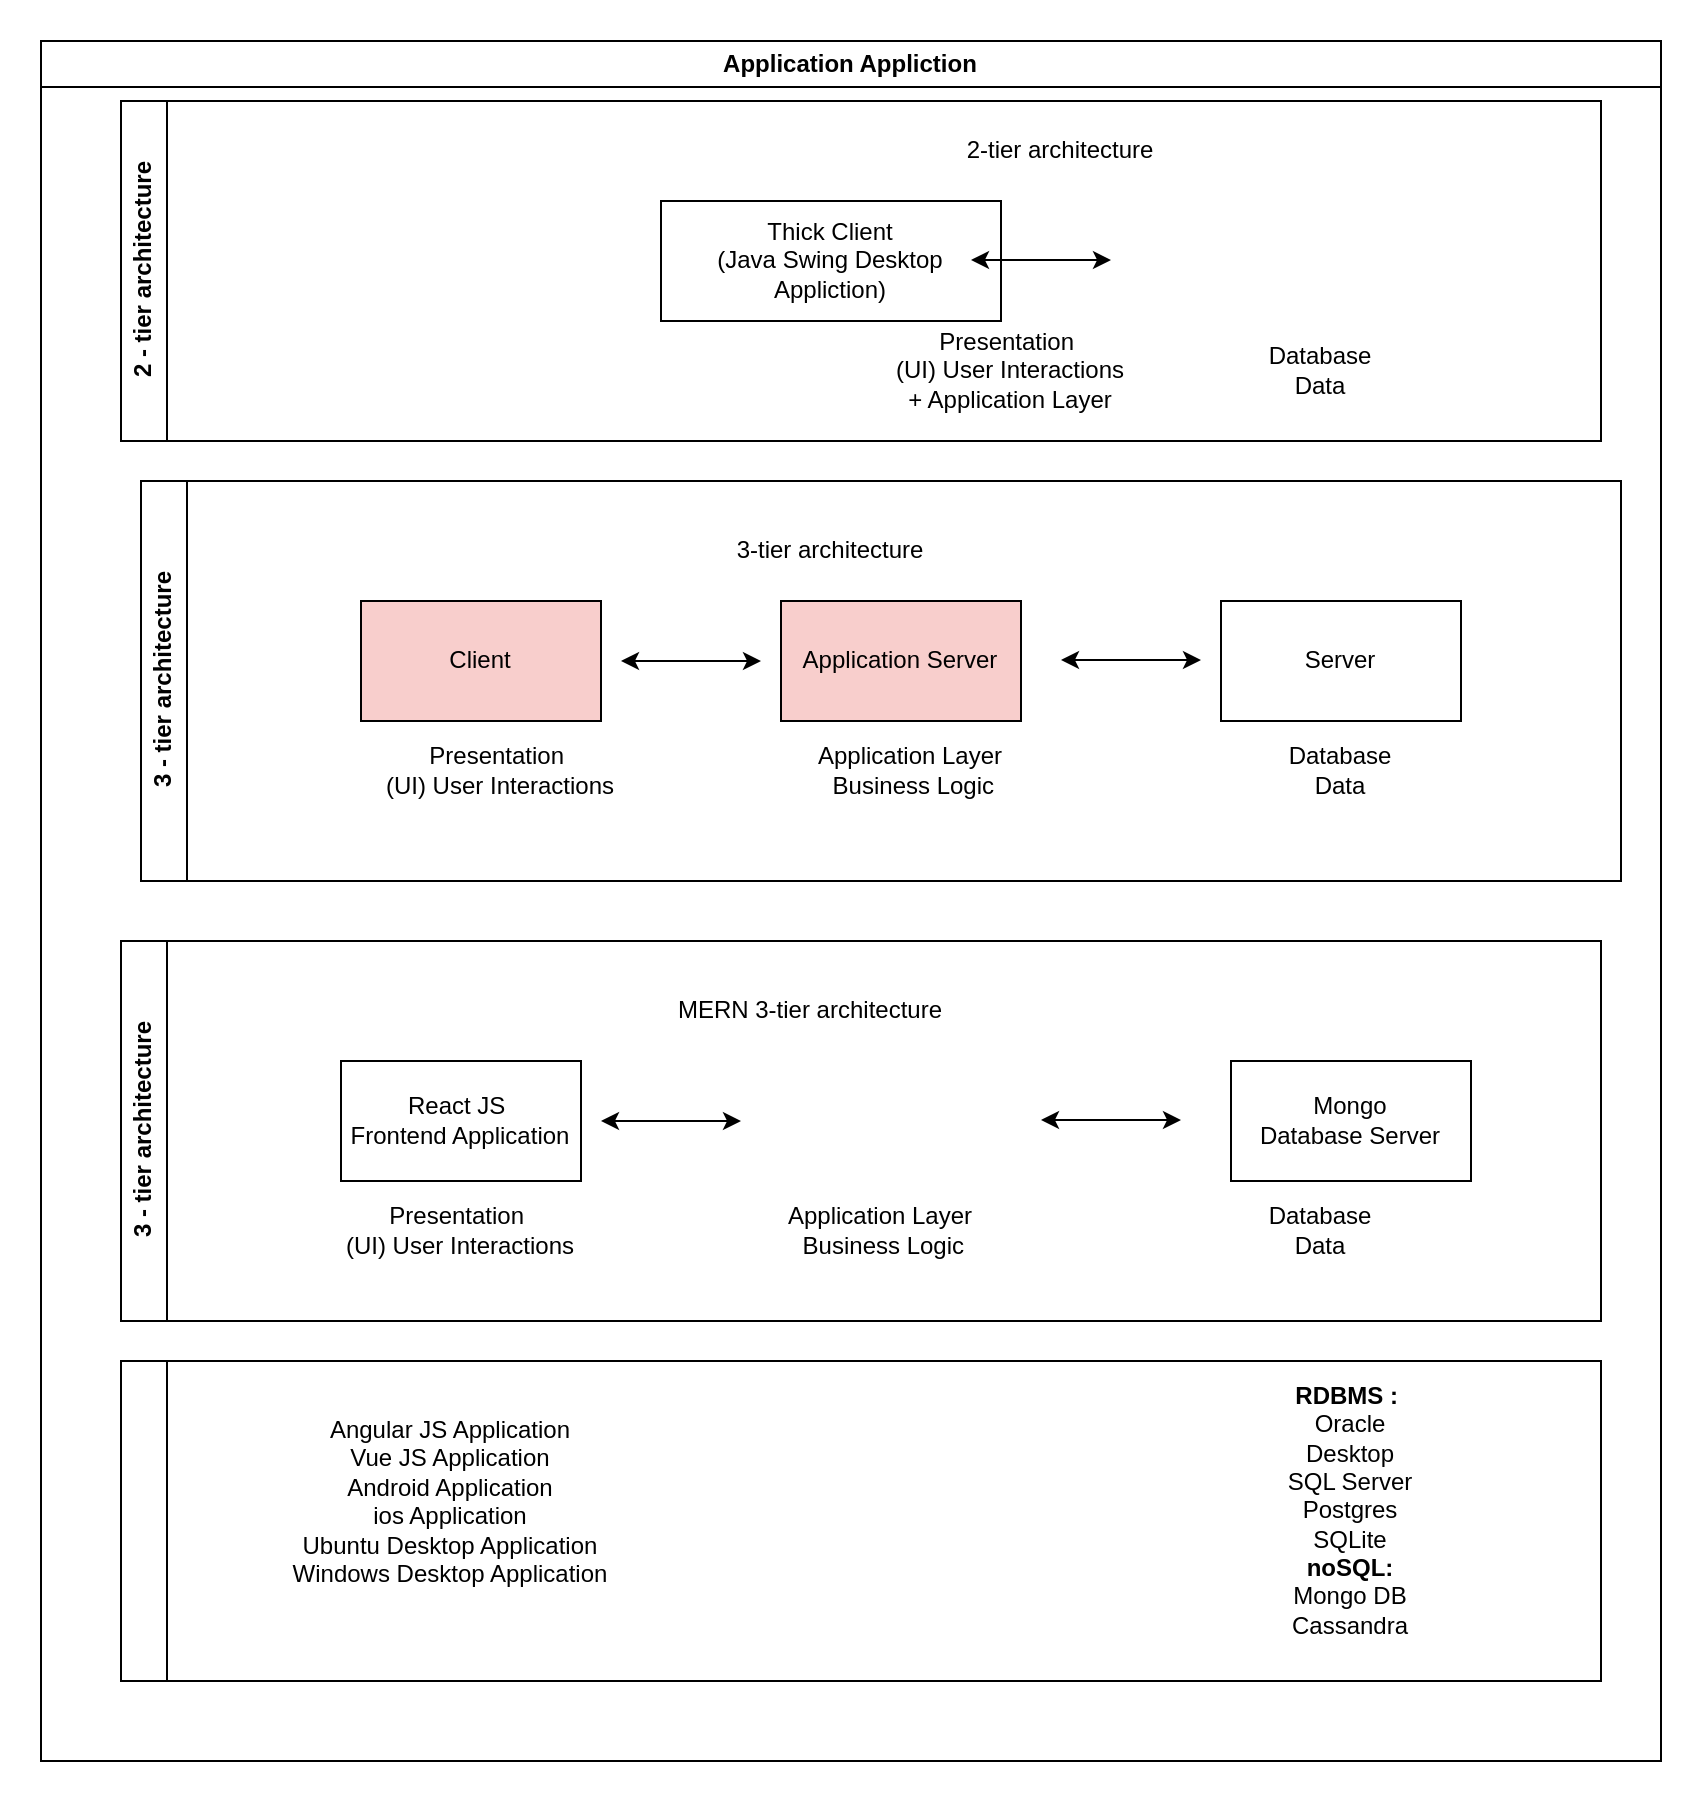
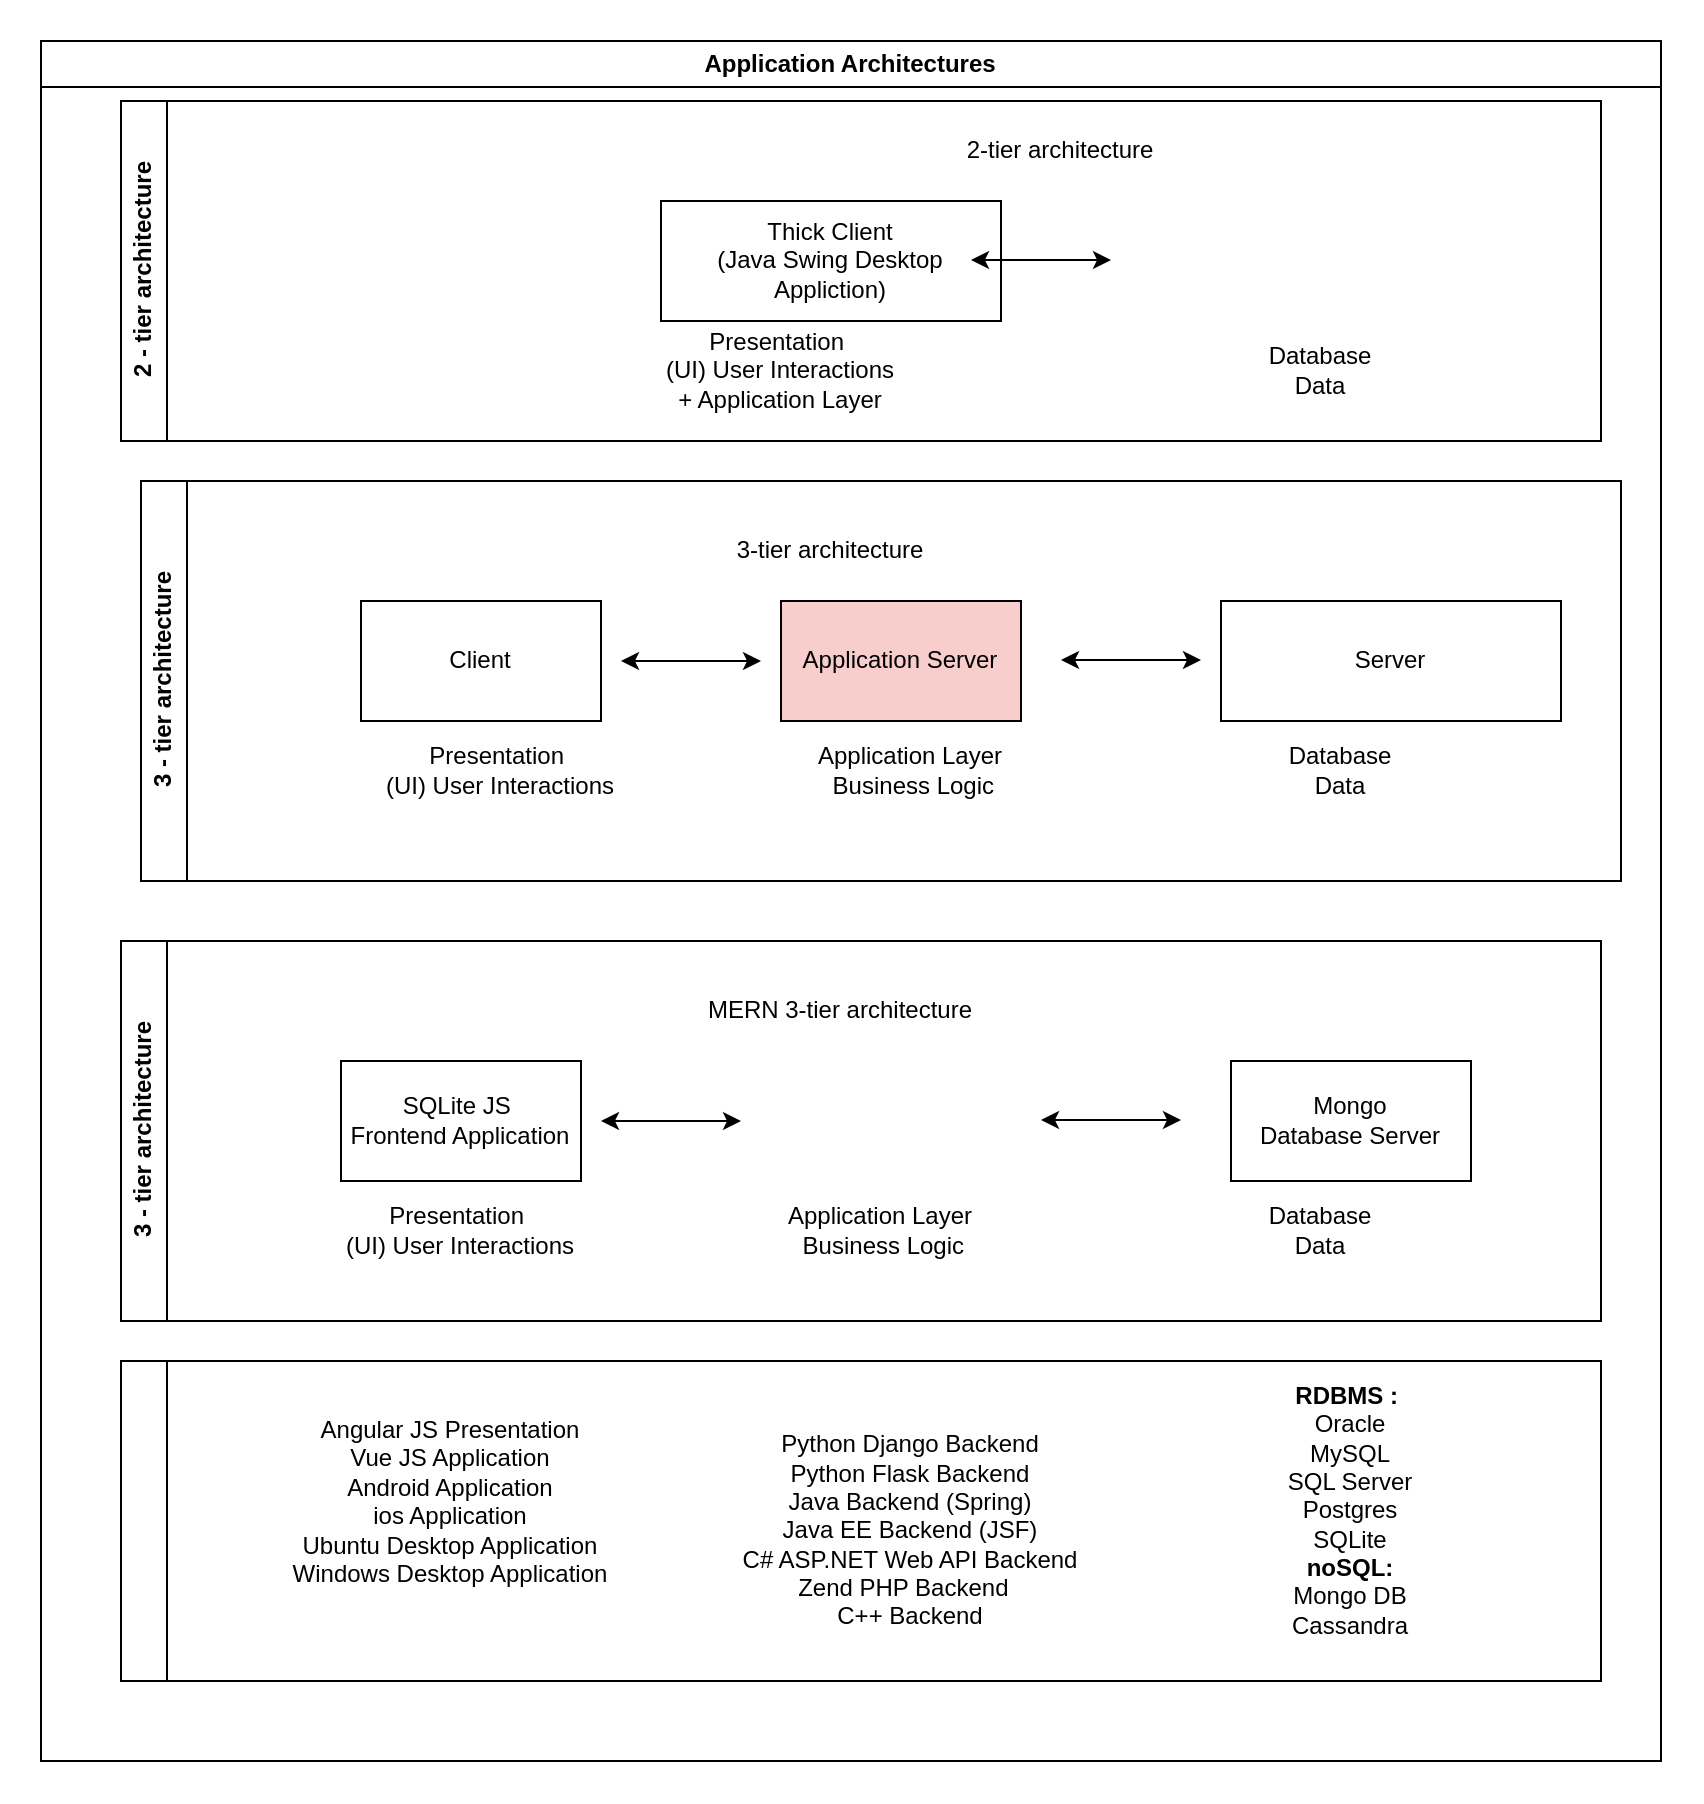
(851, 65) -> (851, 65)
(1011, 371) -> (781, 371)
(481, 661) -> (481, 661)
(1341, 661) -> (1391, 661)
(811, 1011) -> (841, 1011)
(461, 1121) -> (461, 1121)
(1351, 1511) -> (1351, 1511)
(451, 1531) -> (451, 1531)
none -> (911, 1531)
